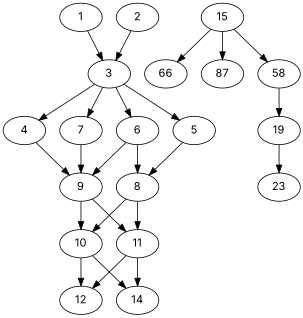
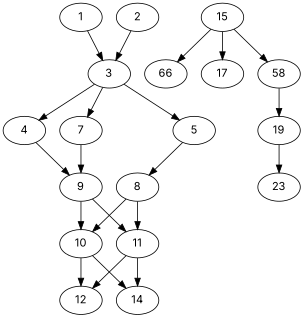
(222, 74) -> (222, 74)
(138, 130) -> none
